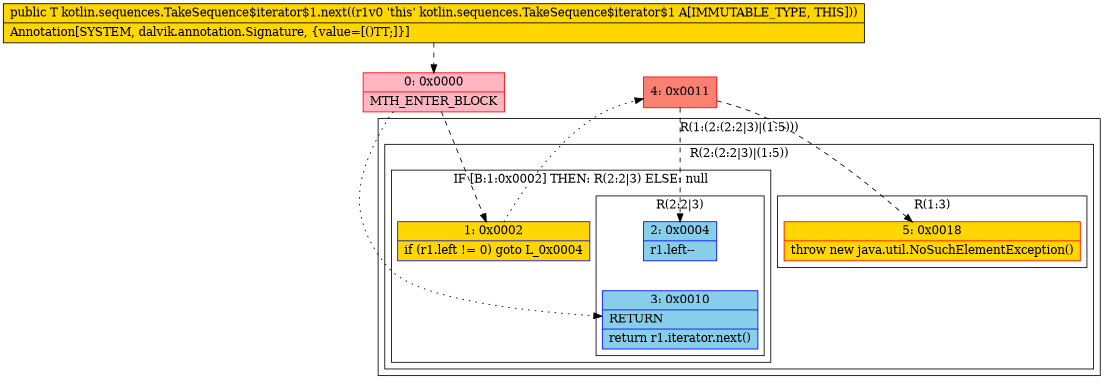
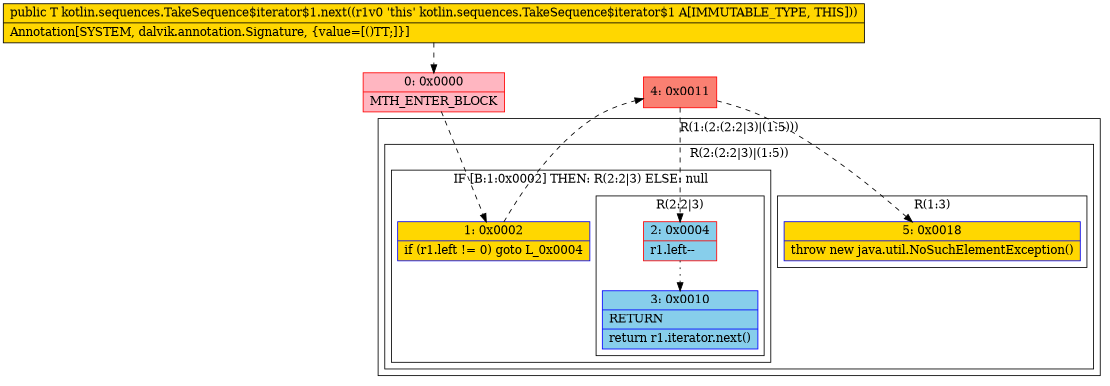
(555, 152) -> (555, 152)
(680, 241) -> (680, 241)
(932, 241) -> (932, 241)
(406, 280) -> (680, 272)
